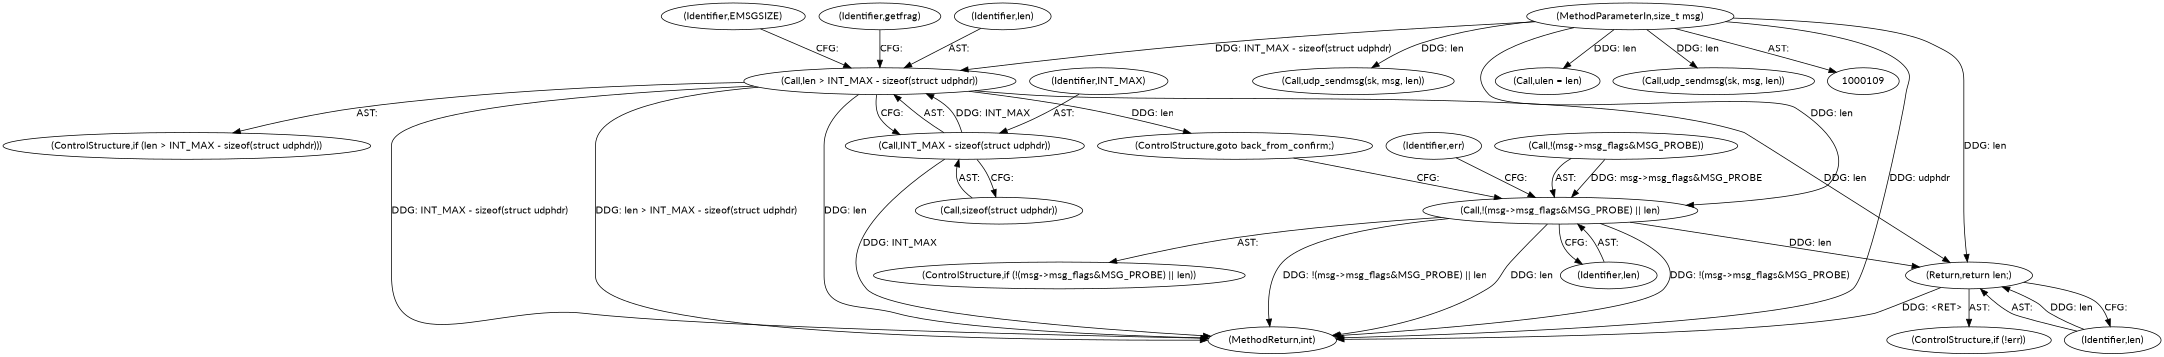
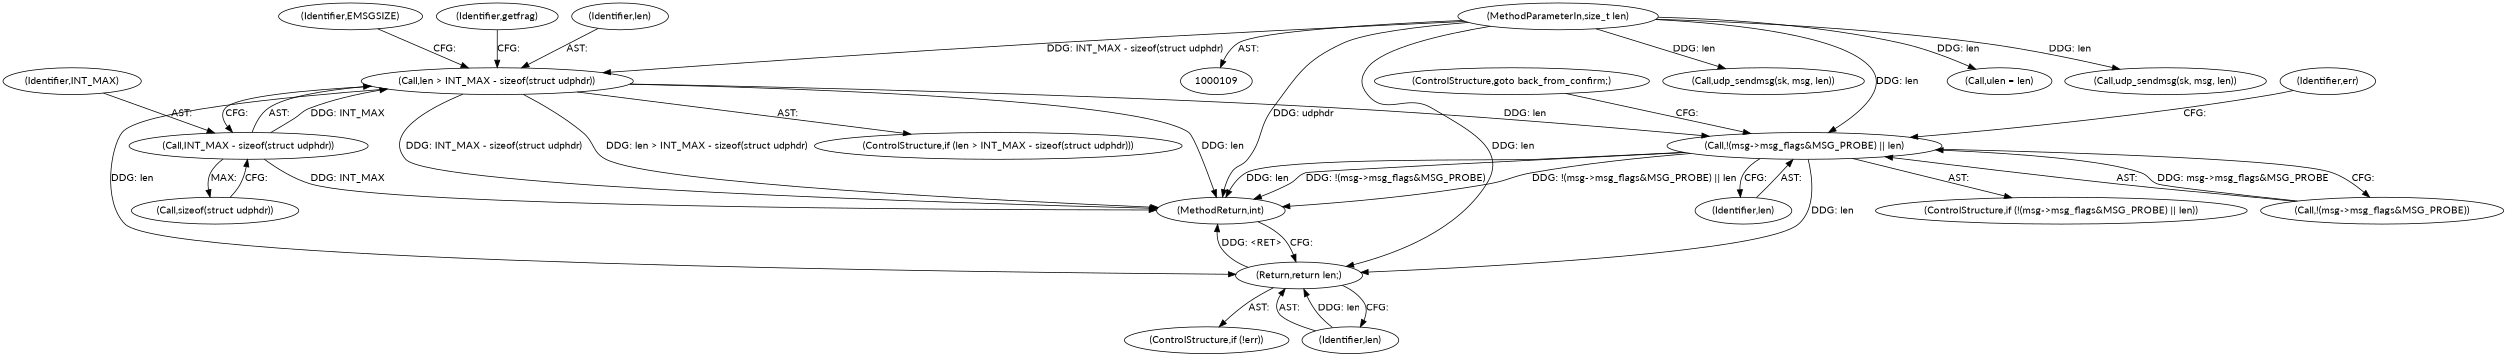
(1630, 16) -> (1558, 16)
(1077, 107) -> (1166, 100)
none -> (2154, 156)
(971, 178) -> (258, 178)
(1004, 178) -> (226, 178)
none -> (1279, 235)
